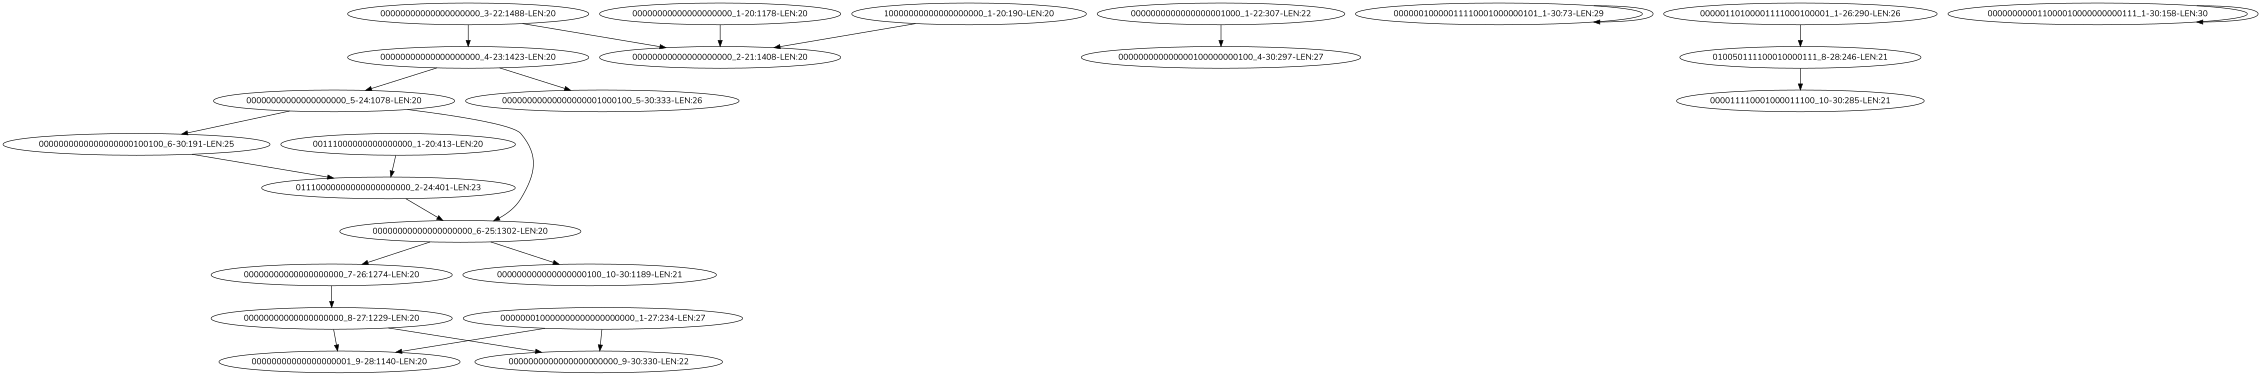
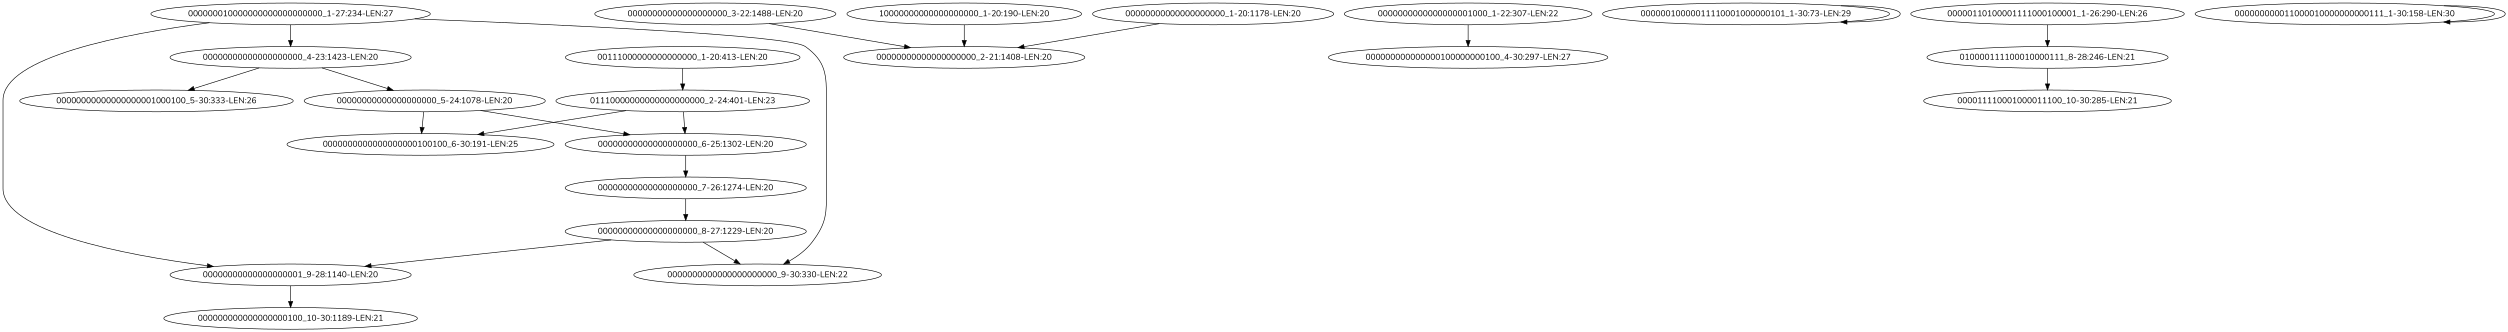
(468, 33) -> (291, 33)
(1800, 57) -> (2048, 57)
(260, 166) -> (566, 120)
(522, 252) -> (291, 294)
